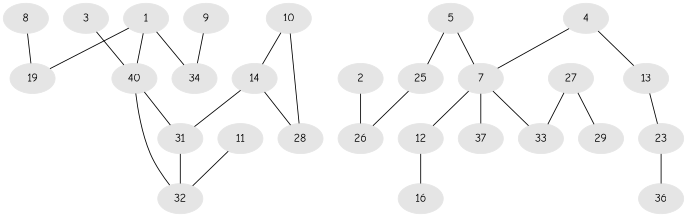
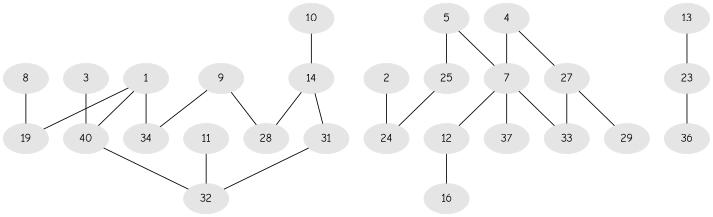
(616, 48) -> (537, 48)
(295, 78) -> (244, 109)
(157, 109) -> none
(361, 139) -> (386, 139)
